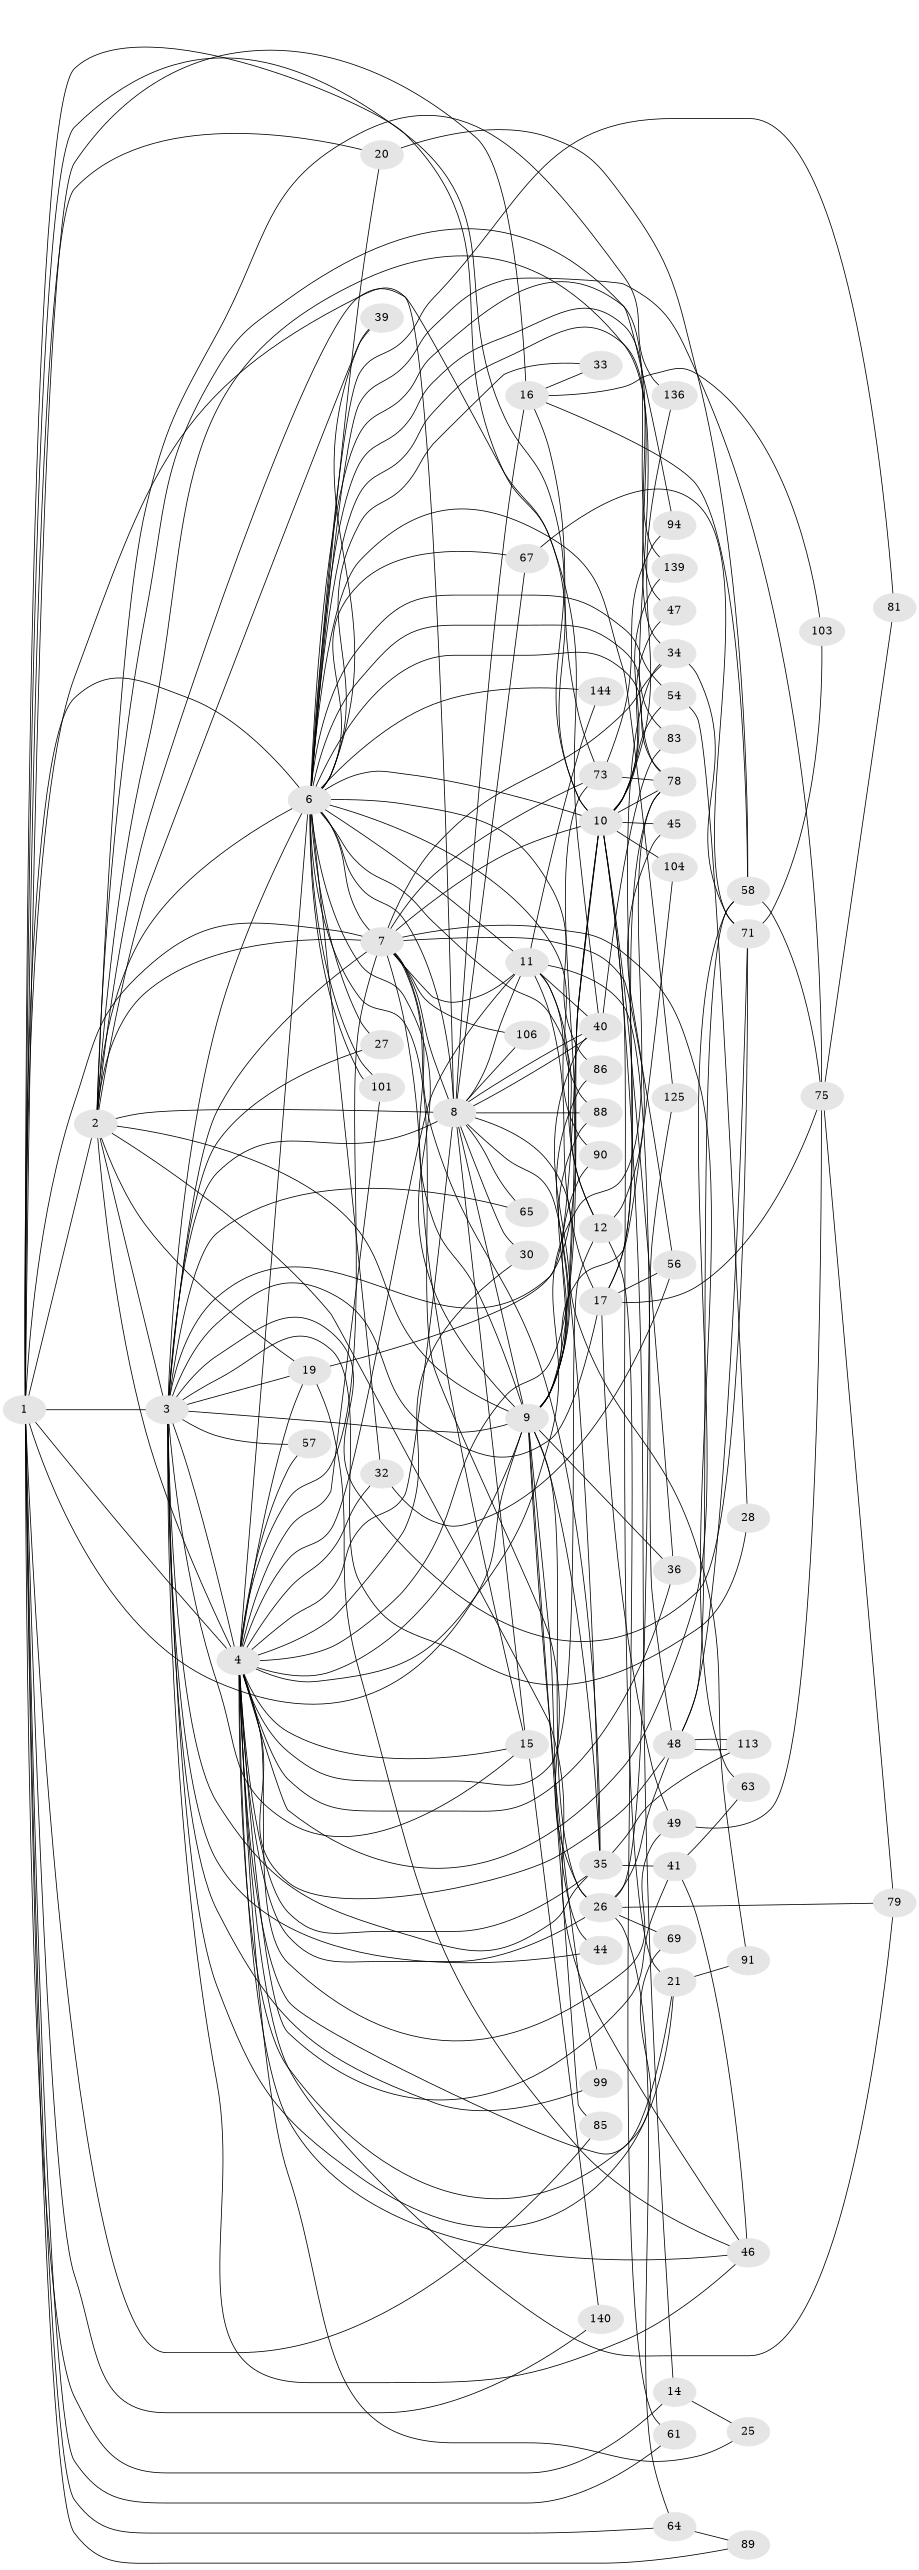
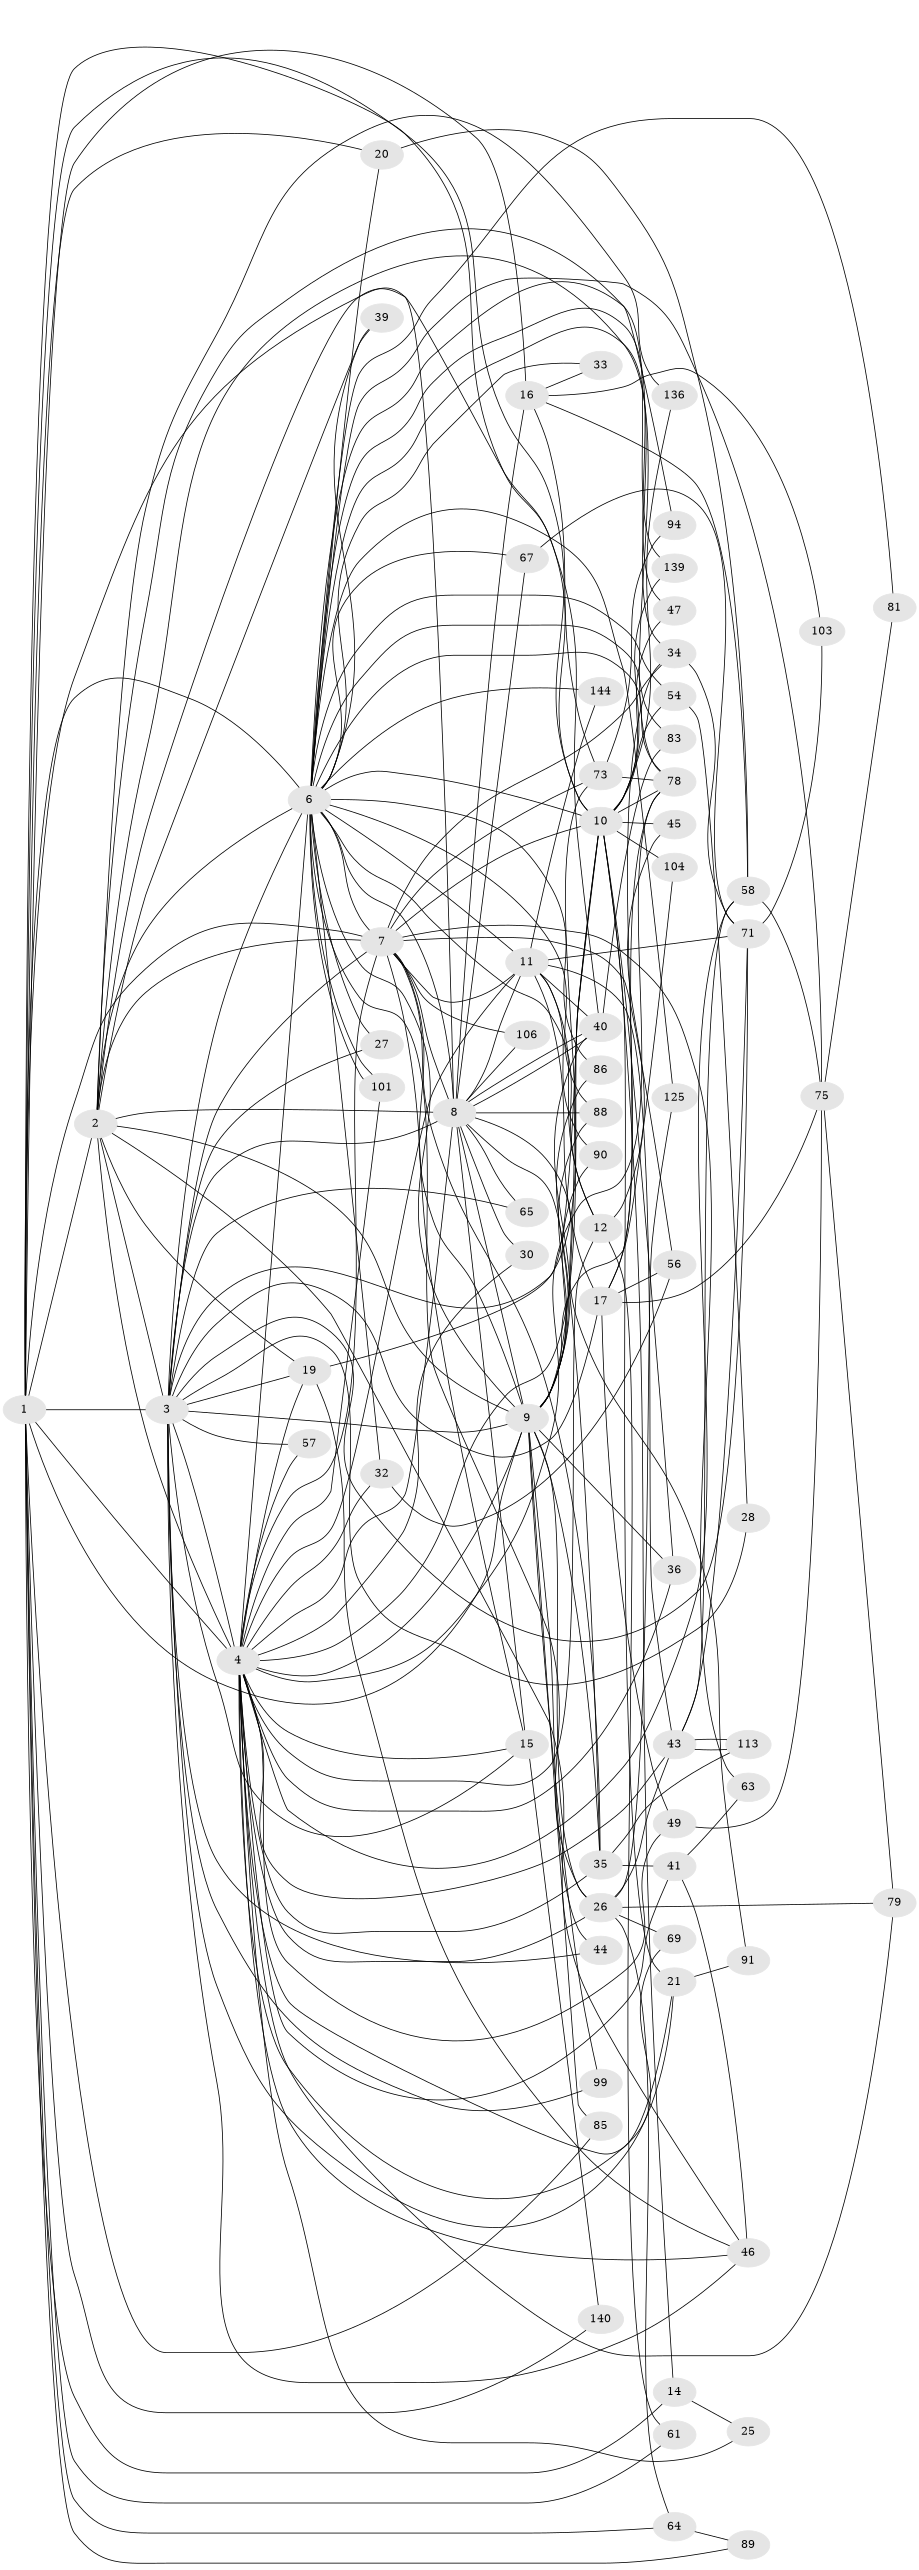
none -> (647, 947)
(675, 1745) -> (675, 1745)
(236, 1830) -> none
